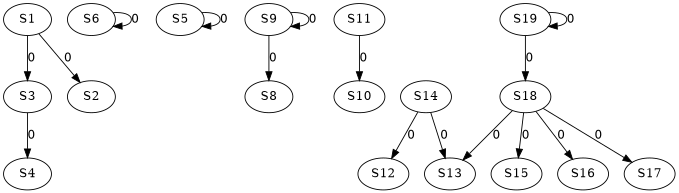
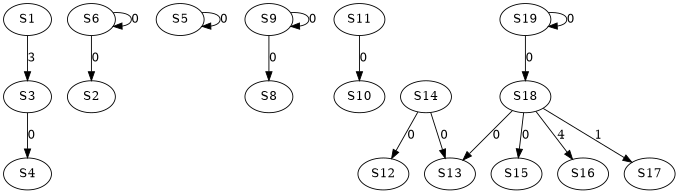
(57, 55) -> (91, 54)
(32, 58) -> (32, 58)
(562, 135) -> (562, 135)
(599, 135) -> (599, 135)
